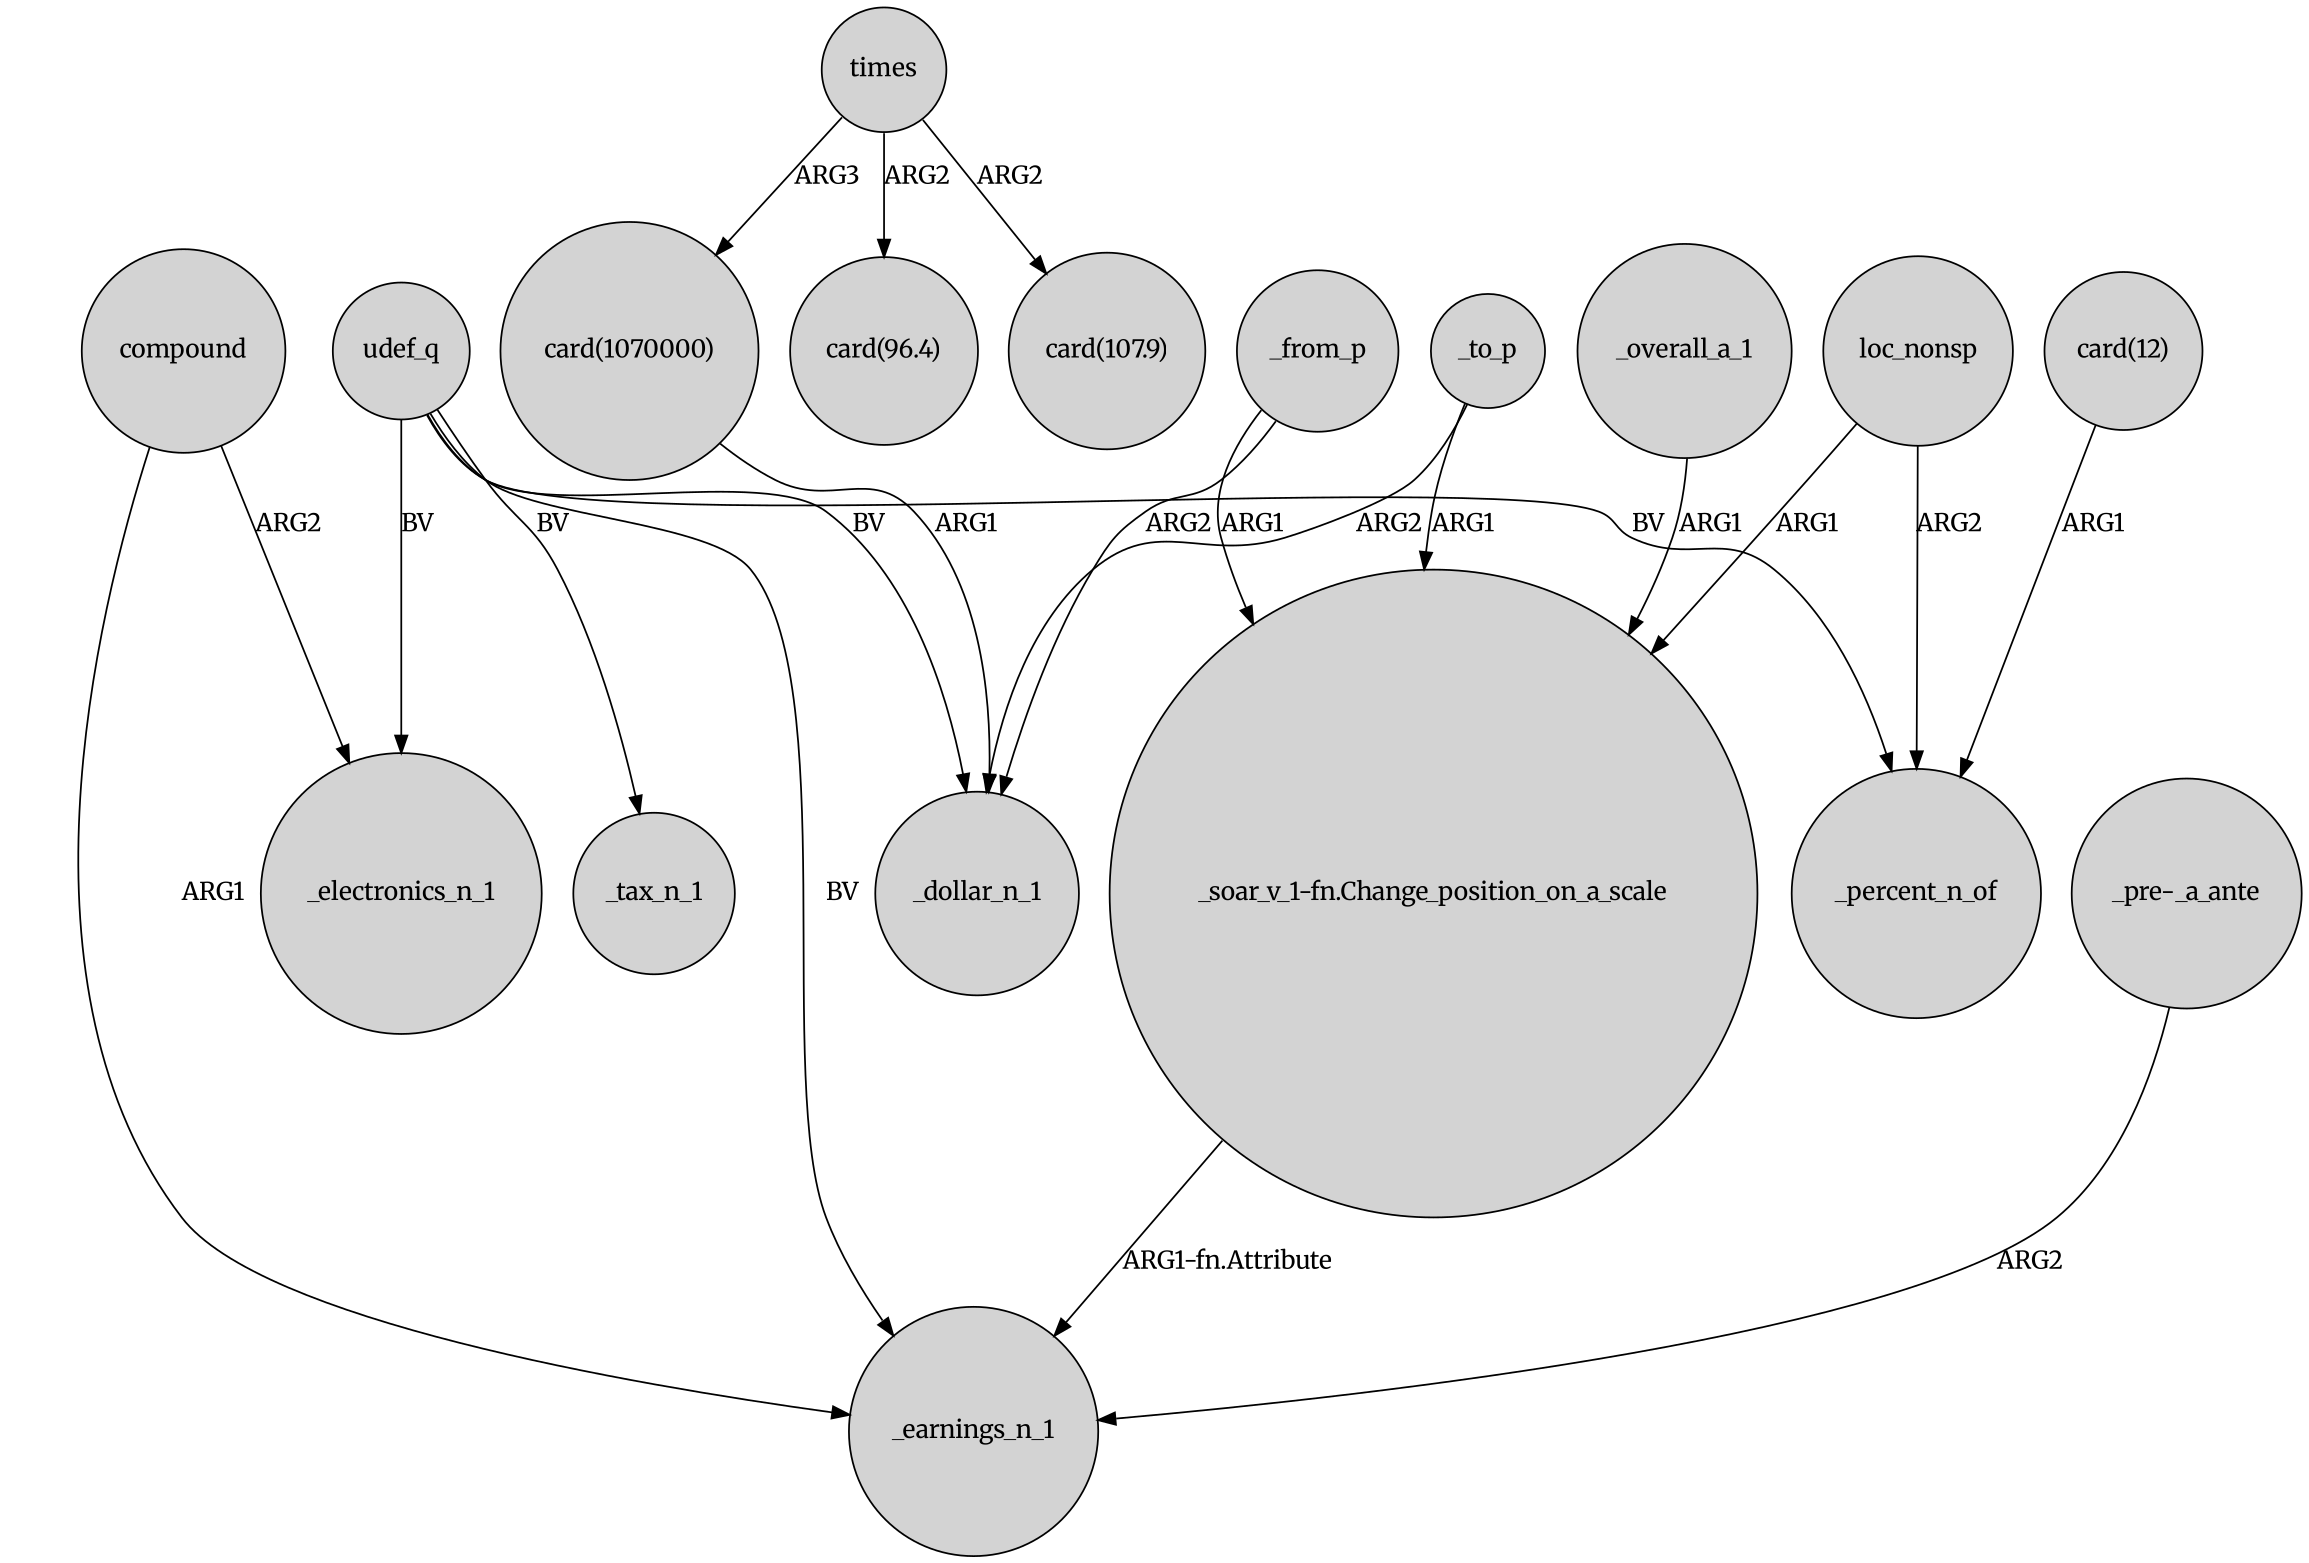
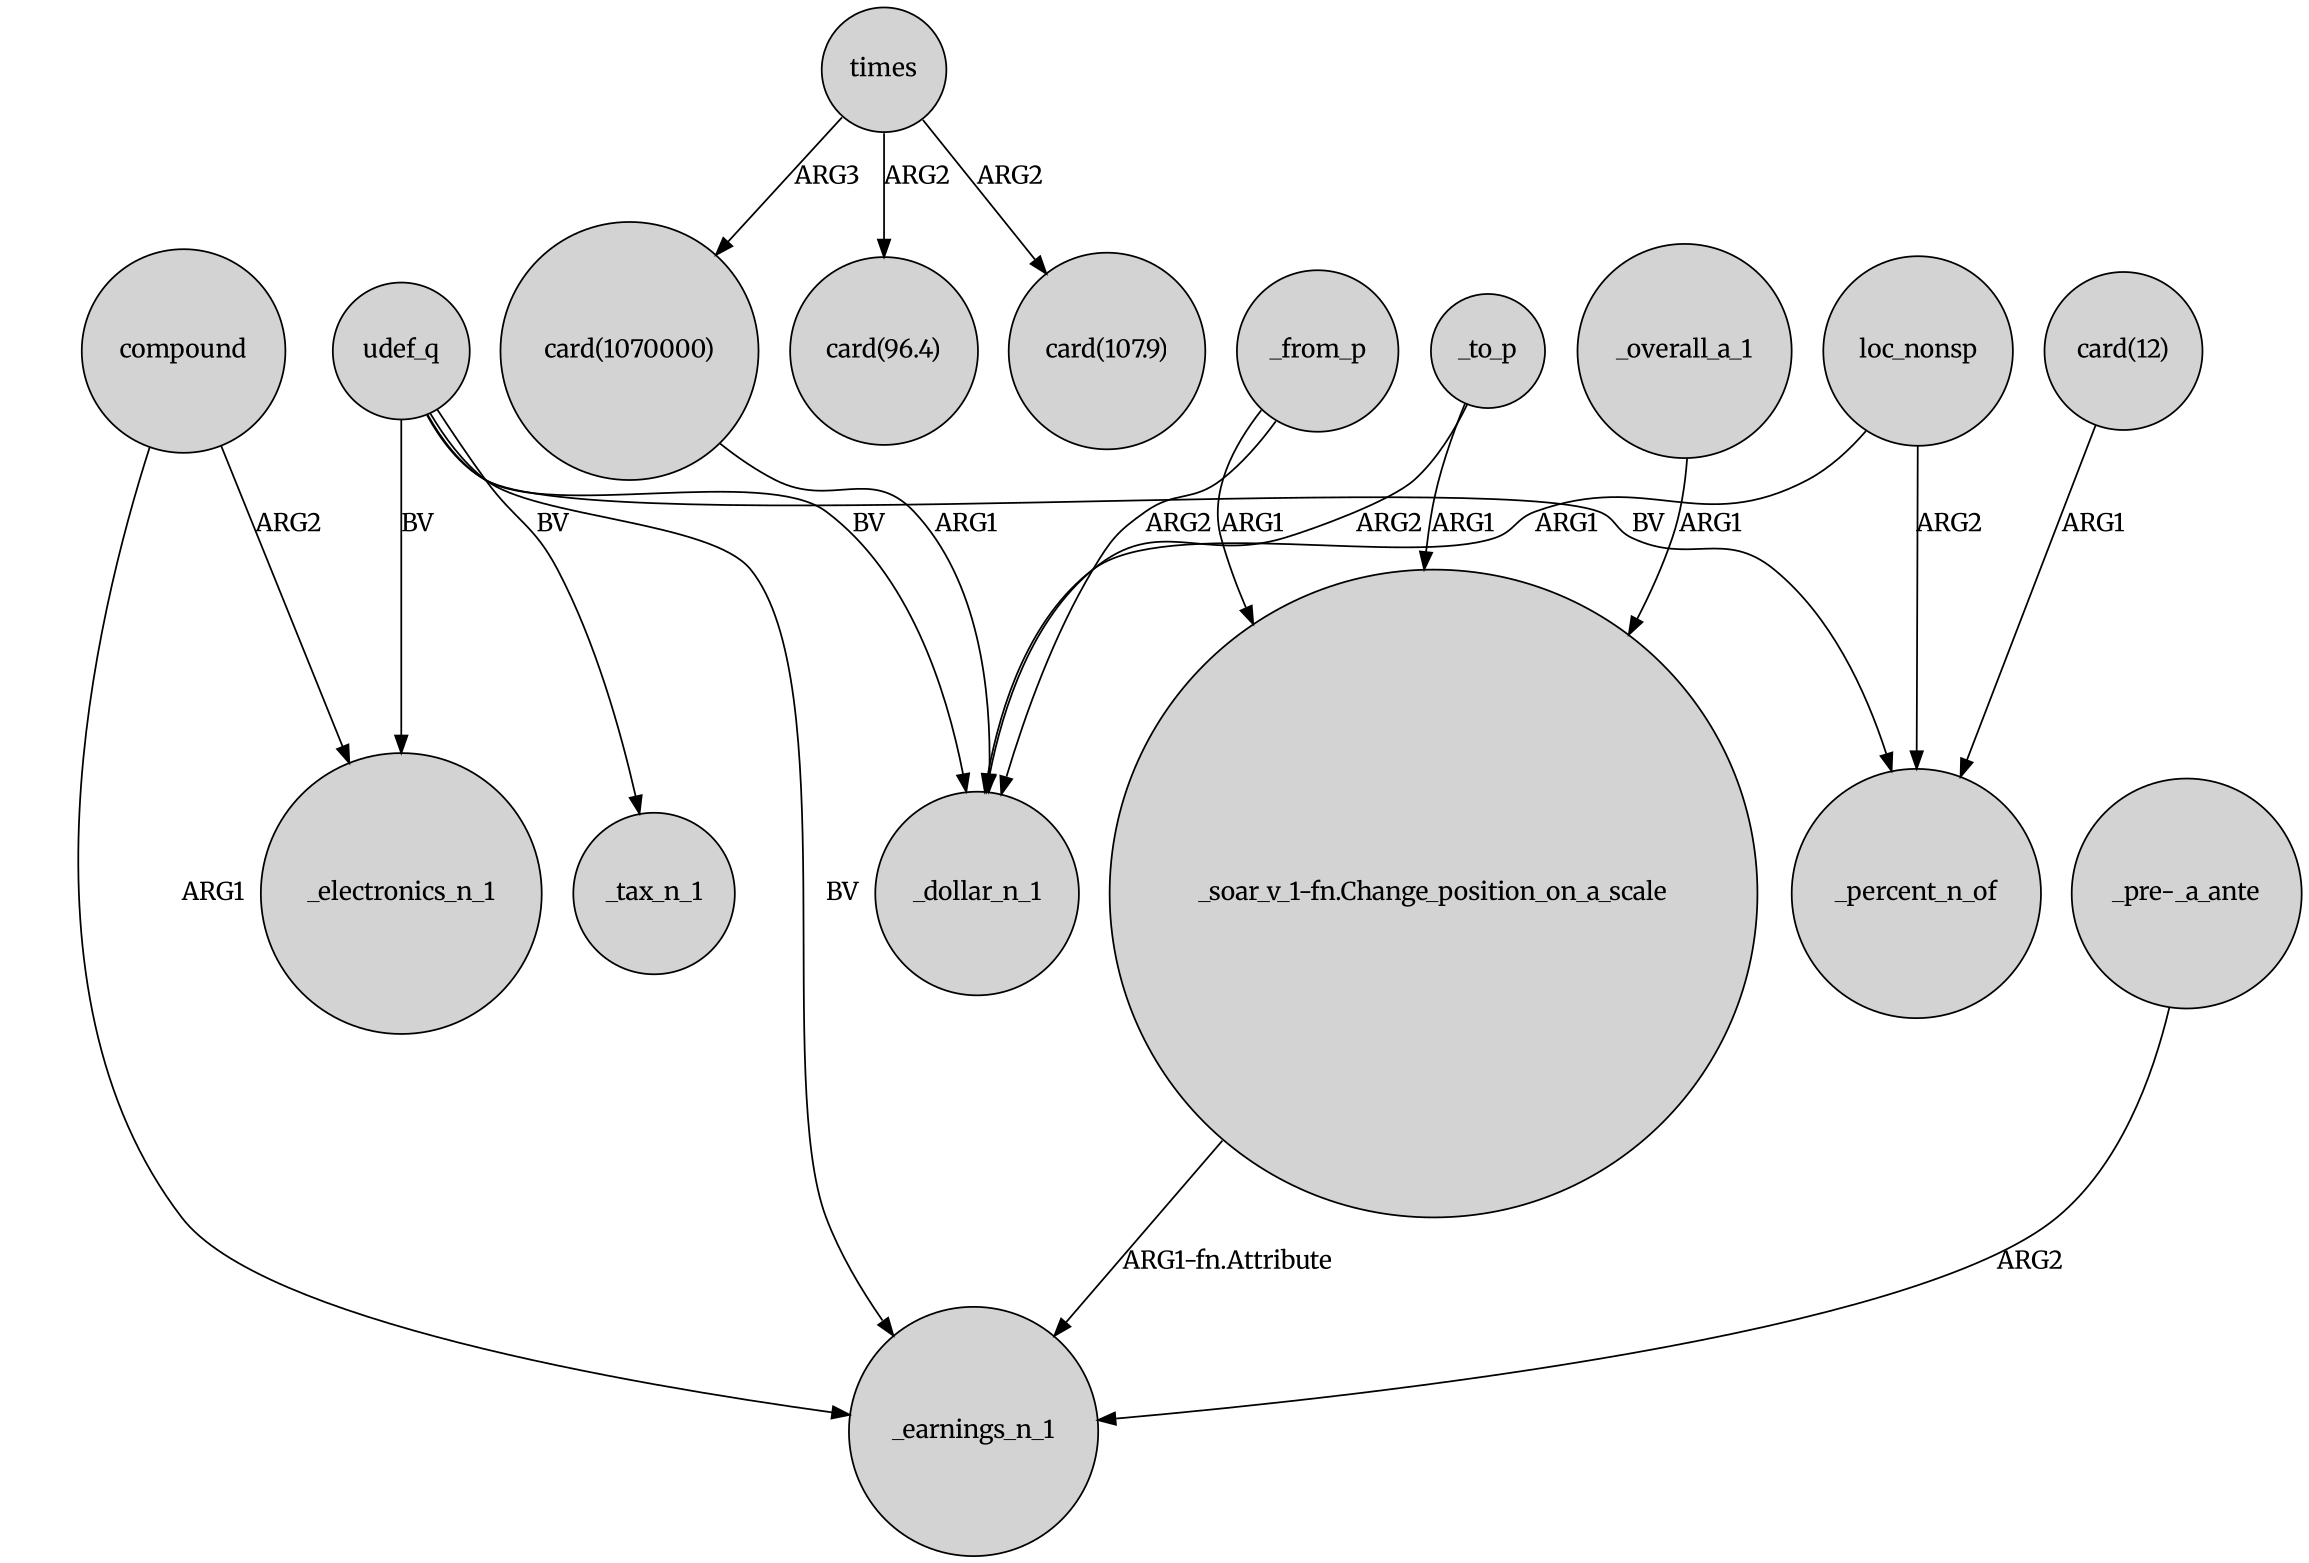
(1761, 532) -> (1376, 547)
